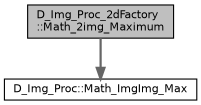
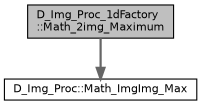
(101, 22) -> (101, 22)
